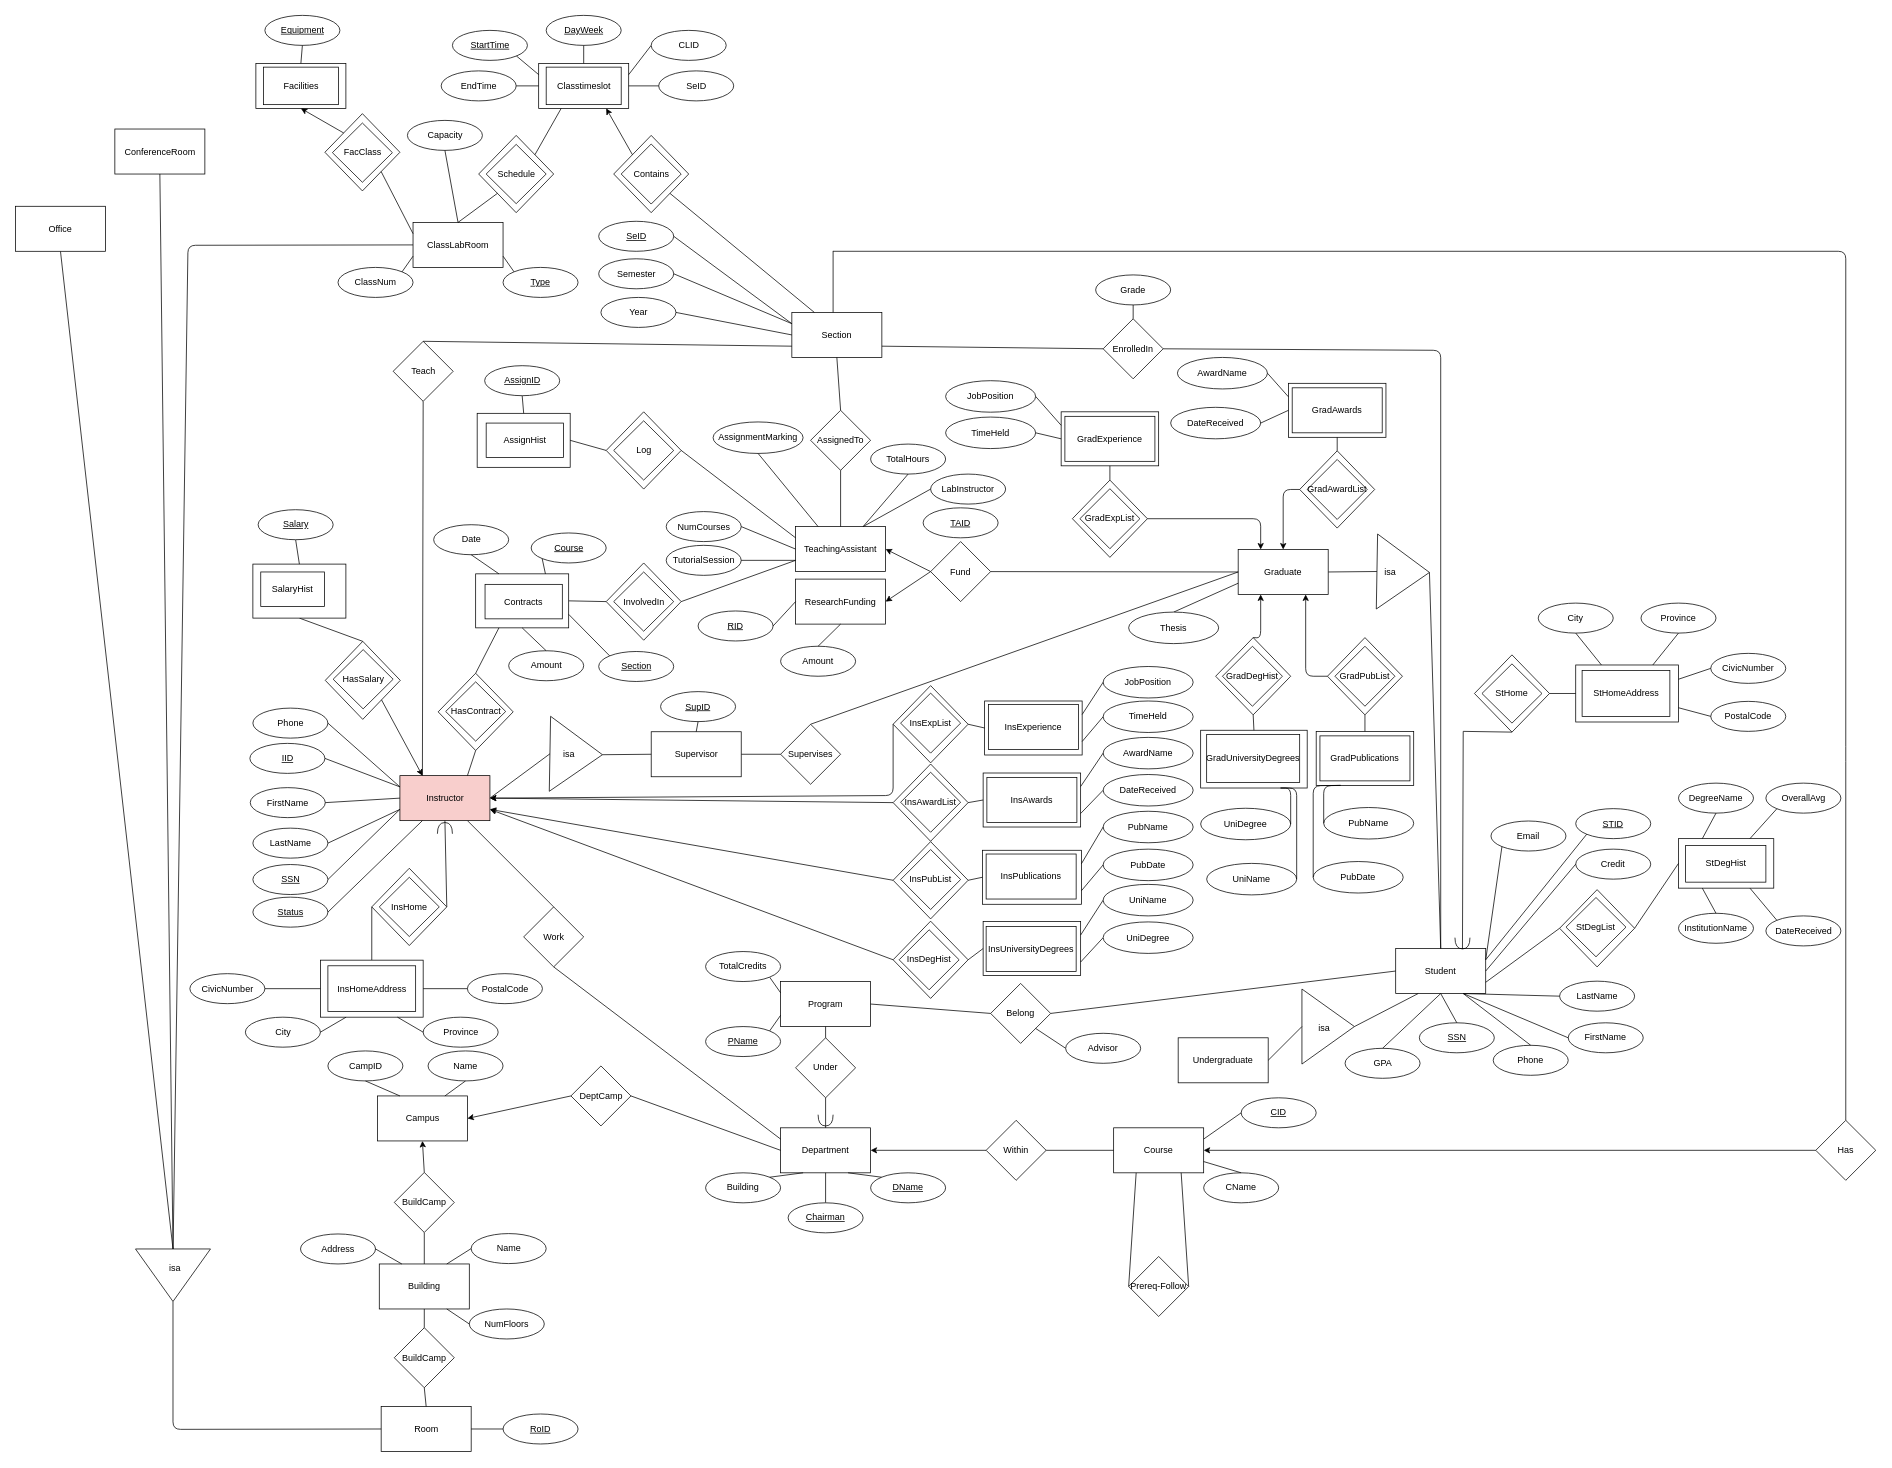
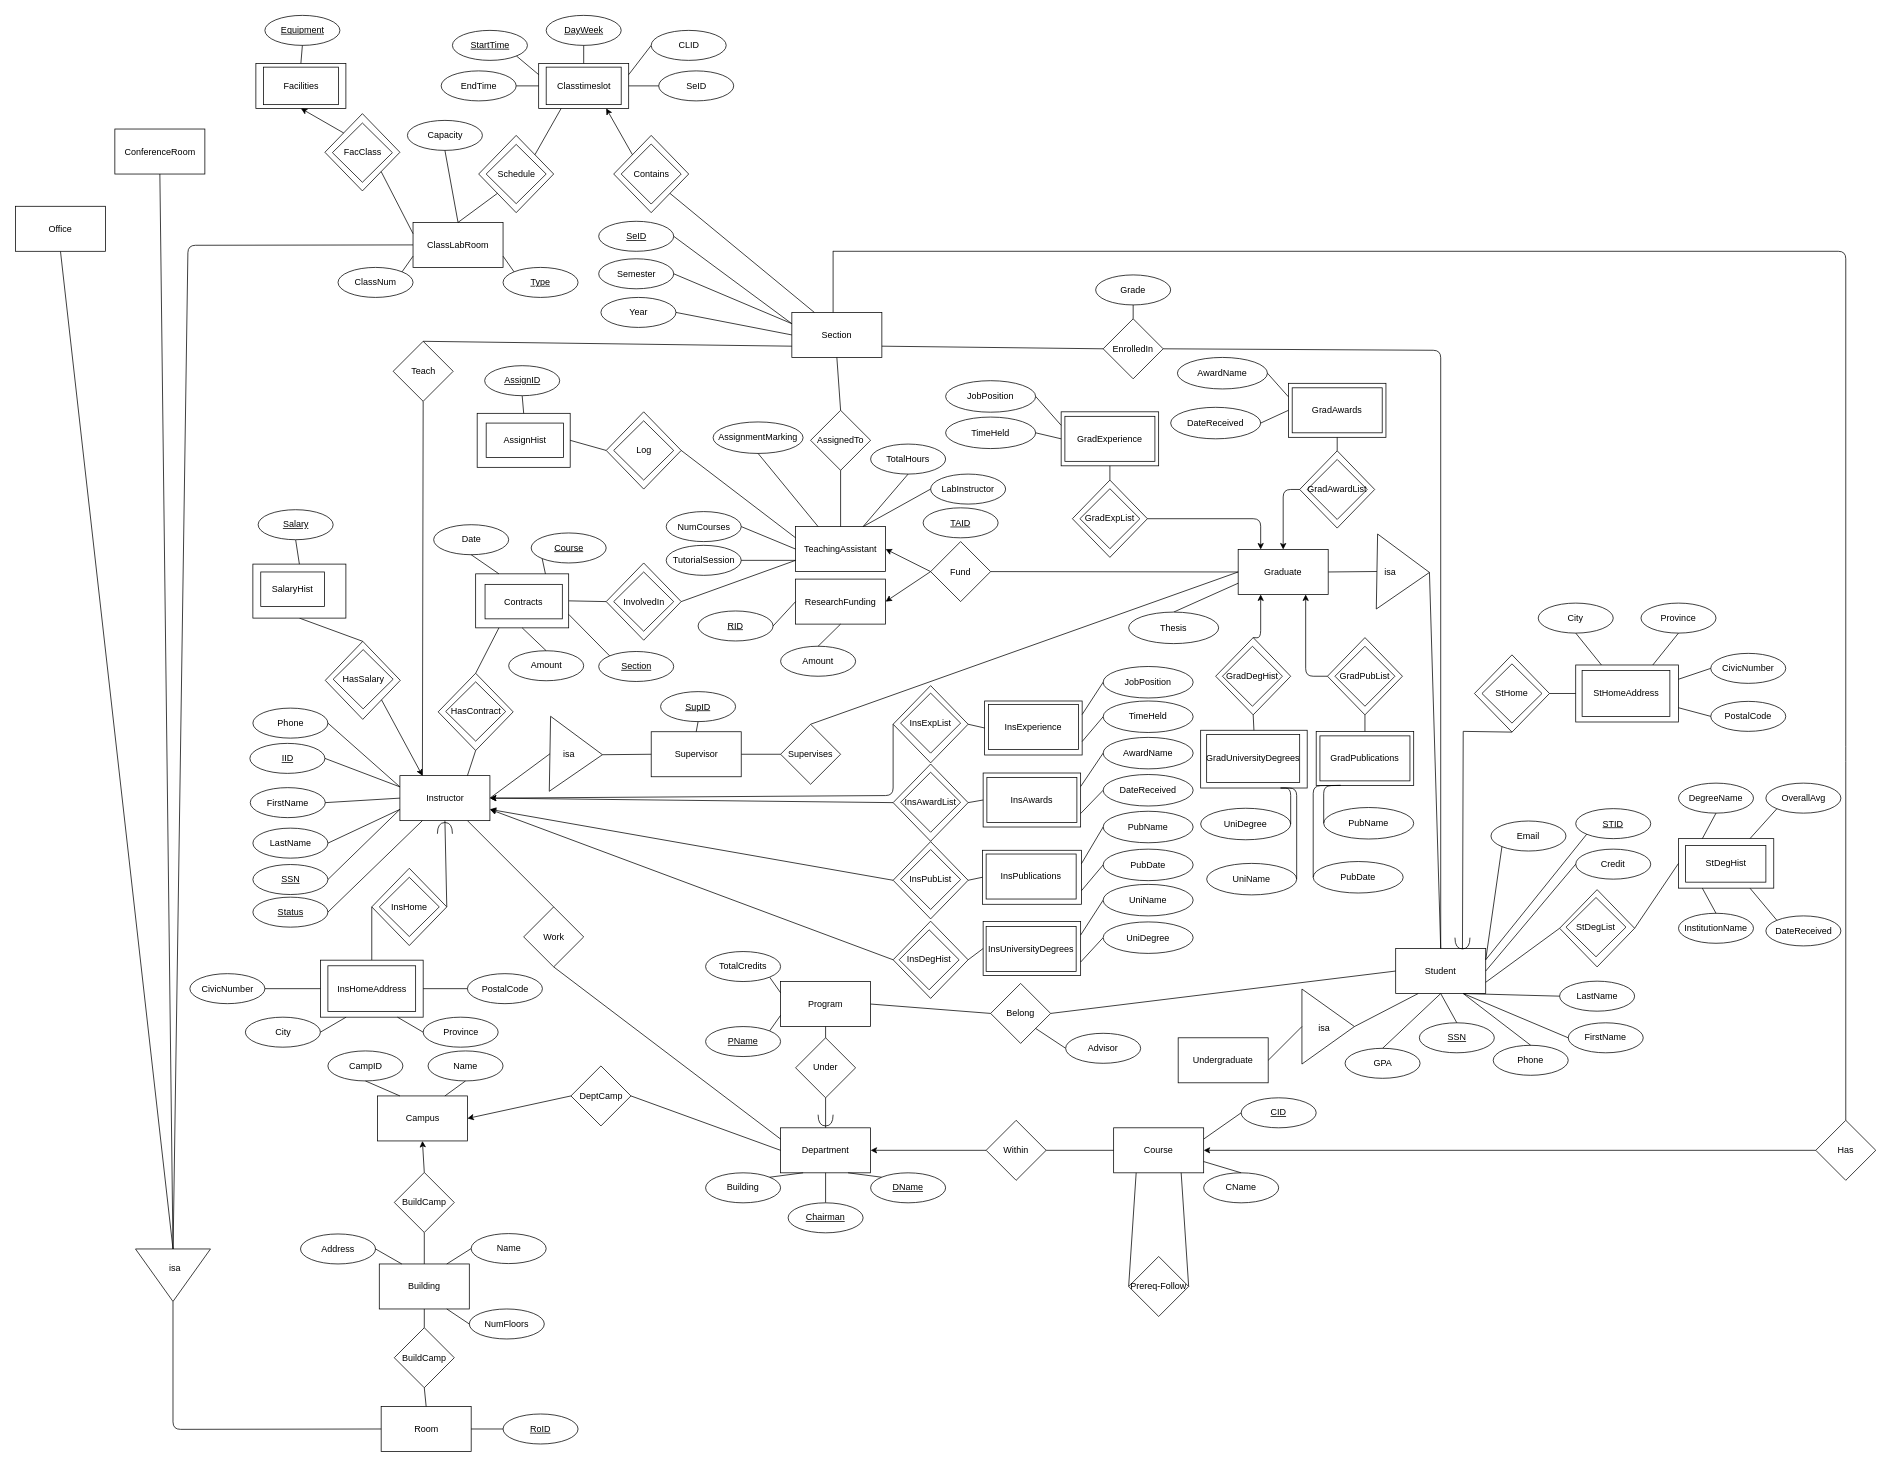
(445, 798) -> (445, 798)
